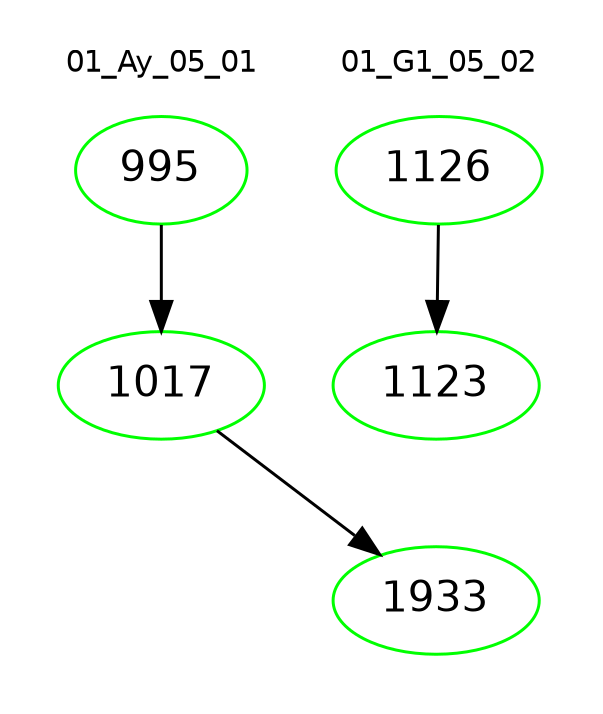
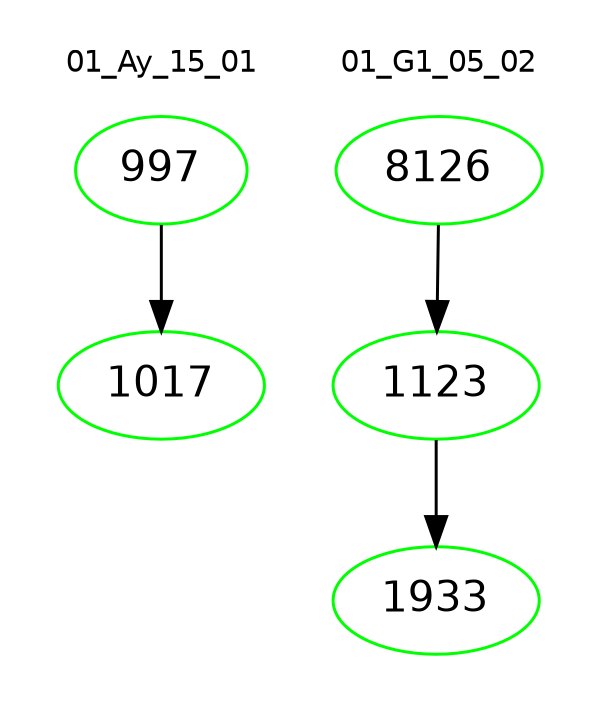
(161, 64) -> (161, 64)
(161, 170) -> (161, 170)
(439, 170) -> (439, 170)
(286, 483) -> (436, 478)
